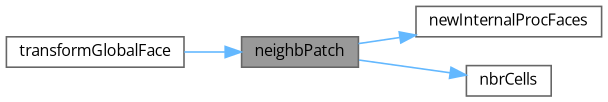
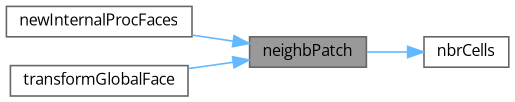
(379, 41) -> (213, 38)
